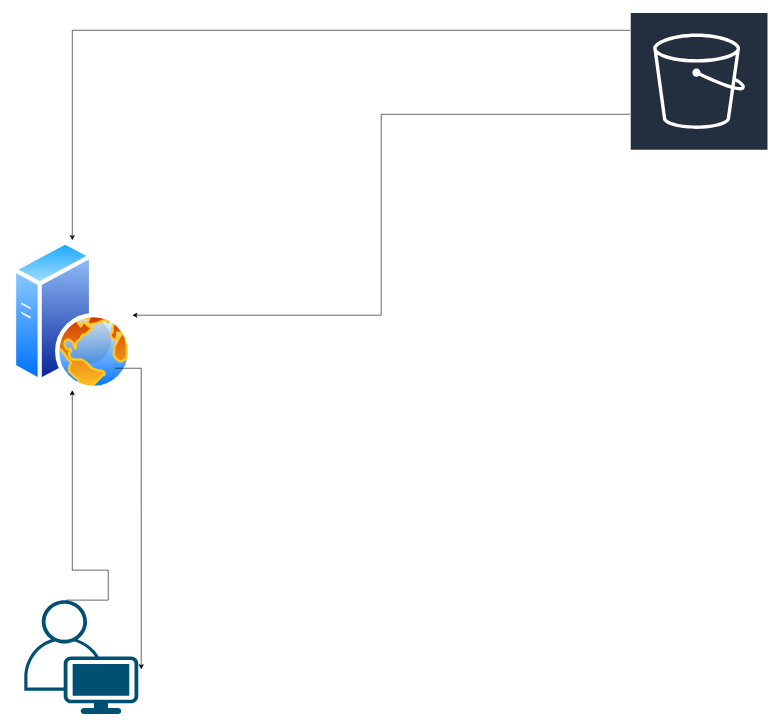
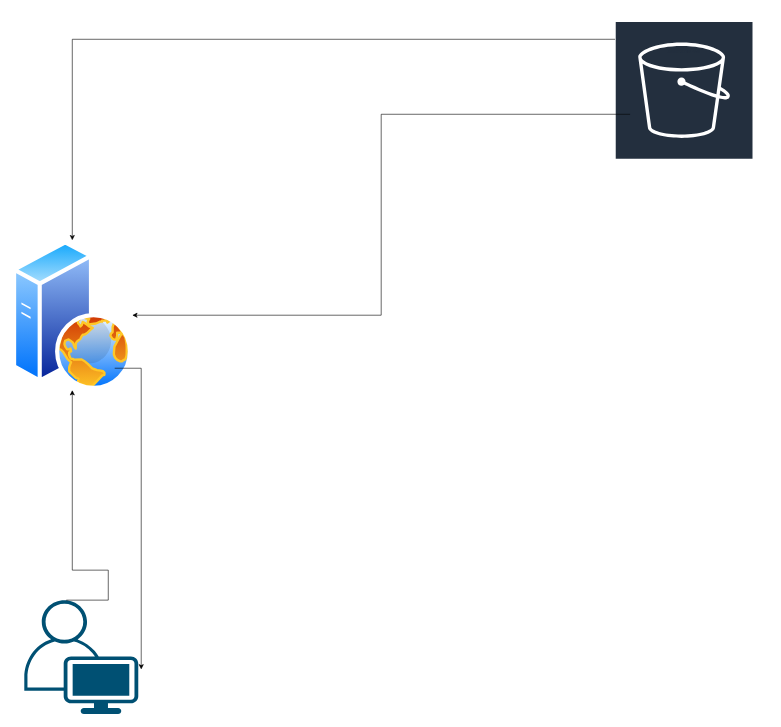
(699, 30) -> (684, 39)
